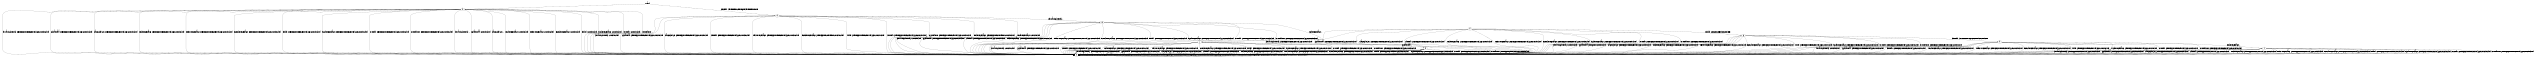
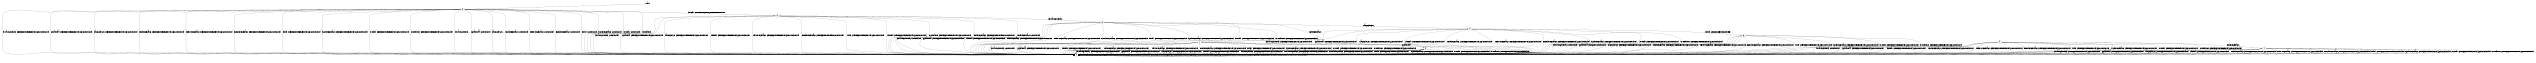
(712, 10) -> (627, 12)
none -> (1286, 25)
(1871, 37) -> none
